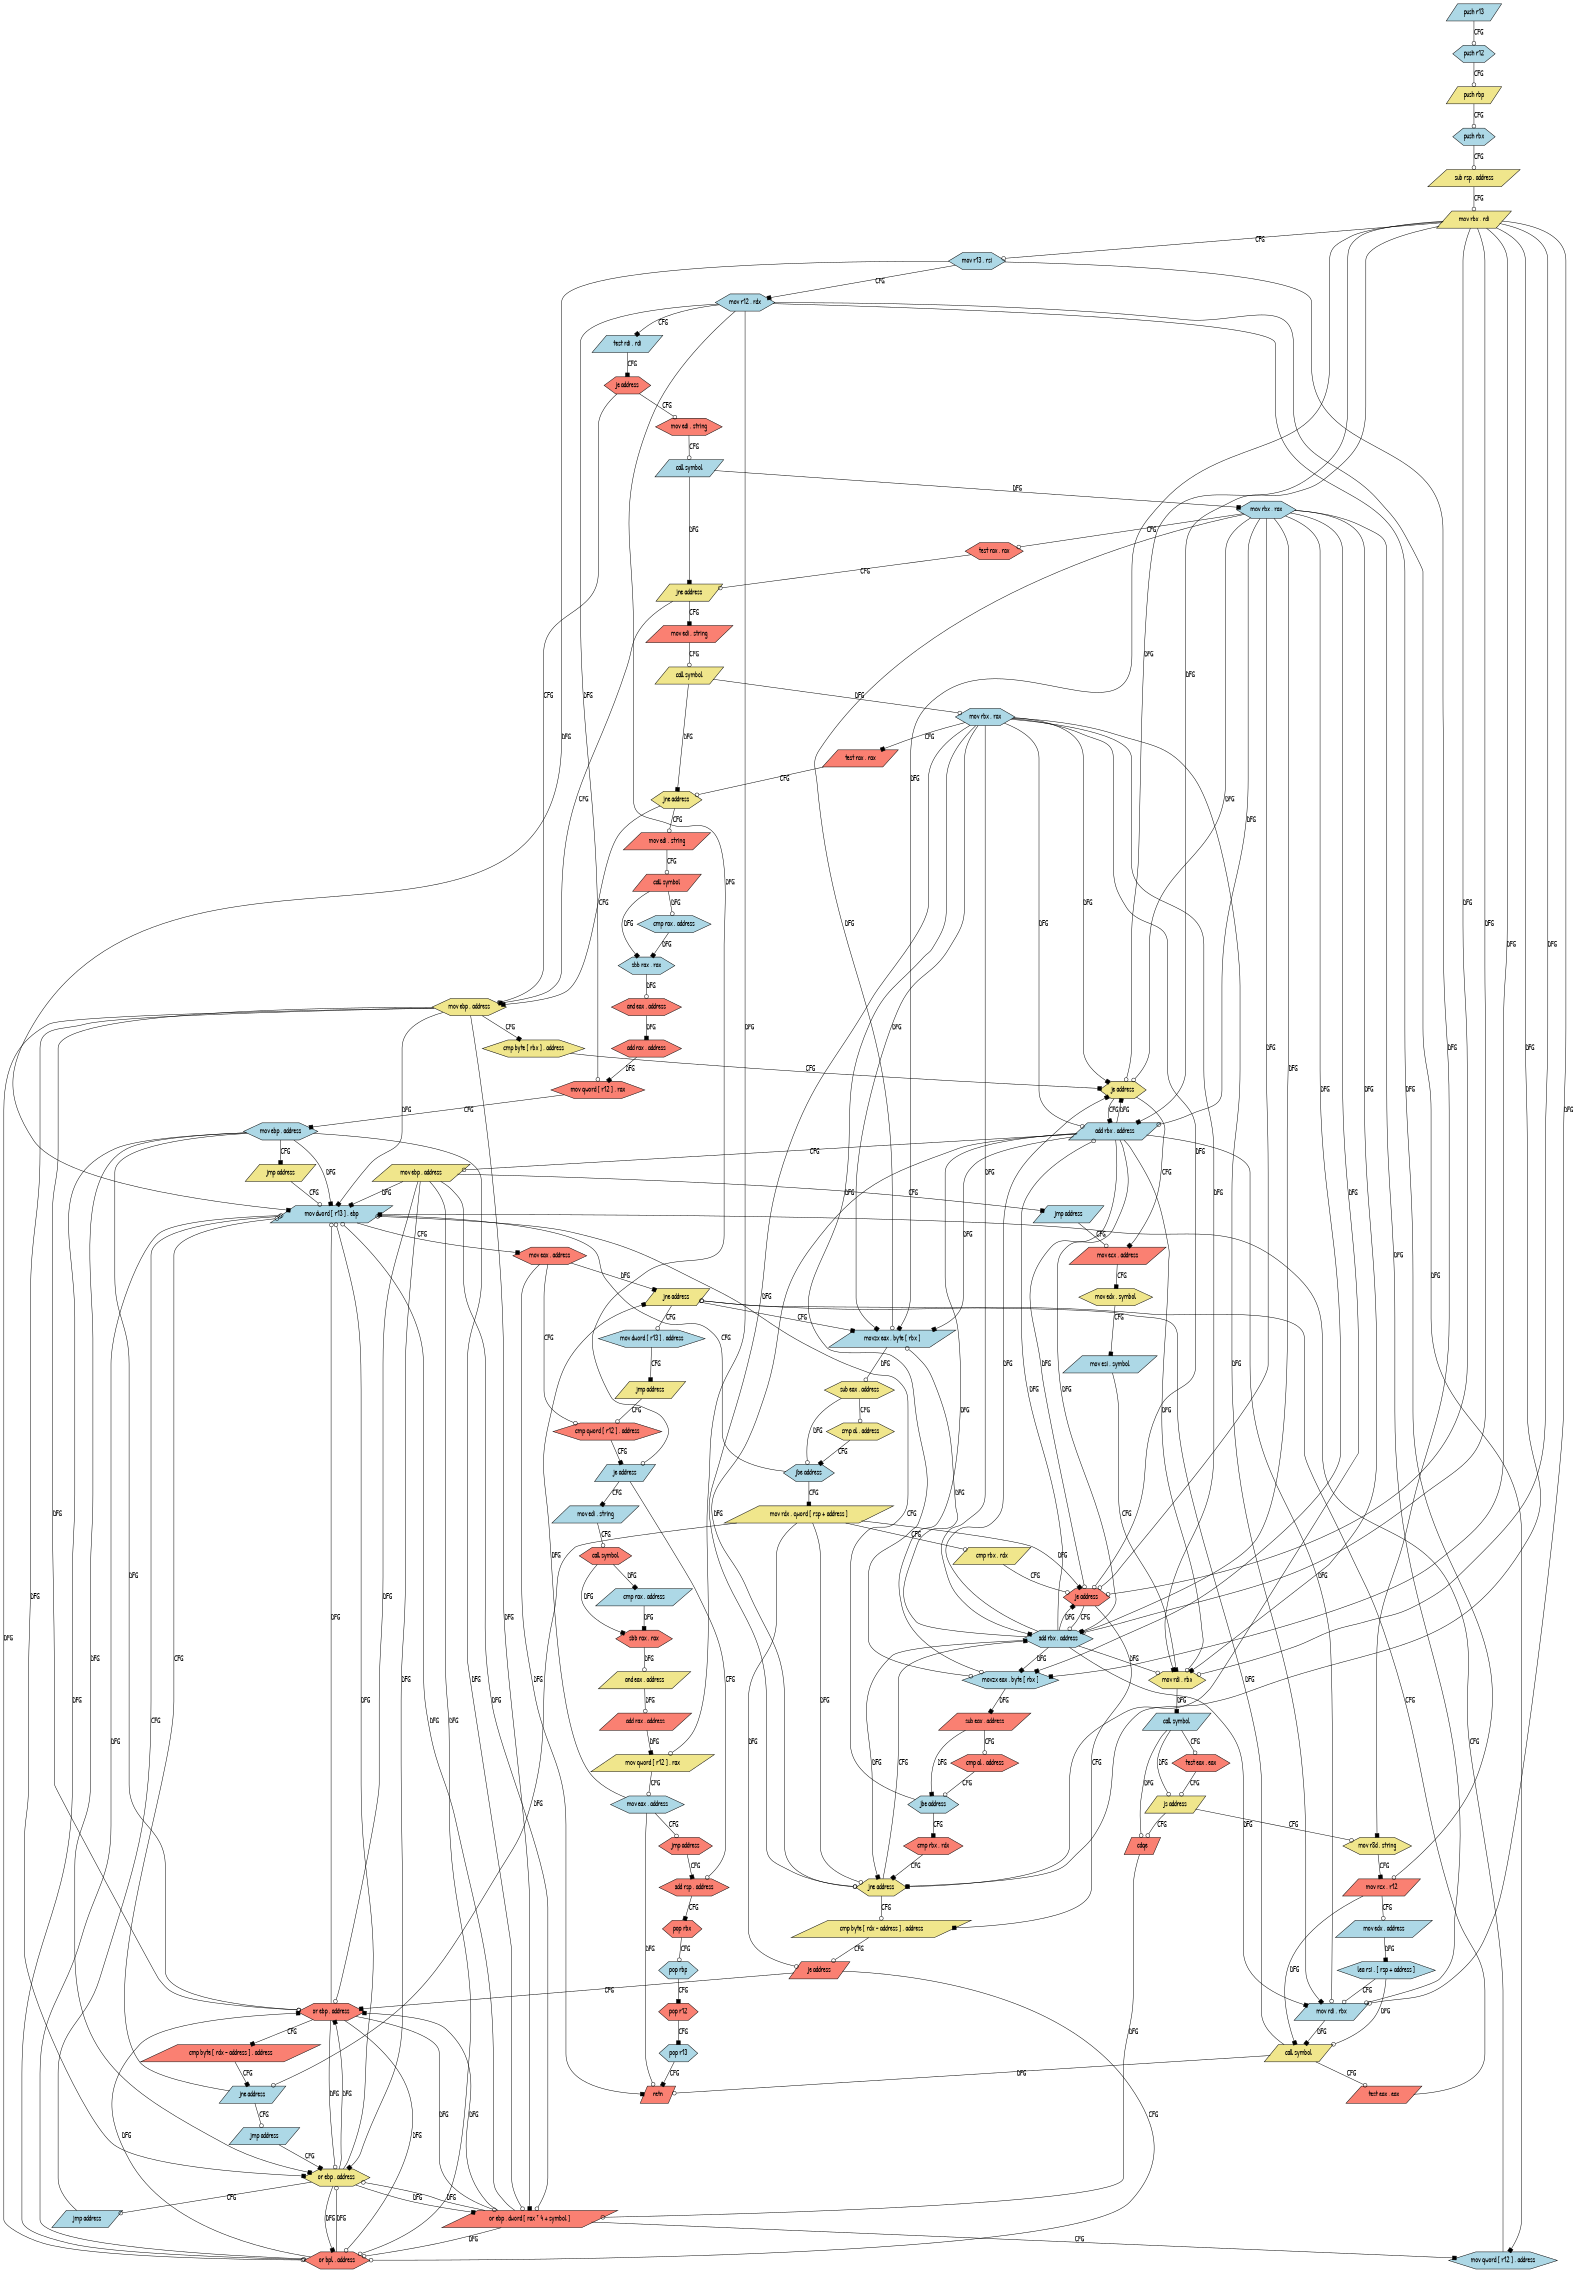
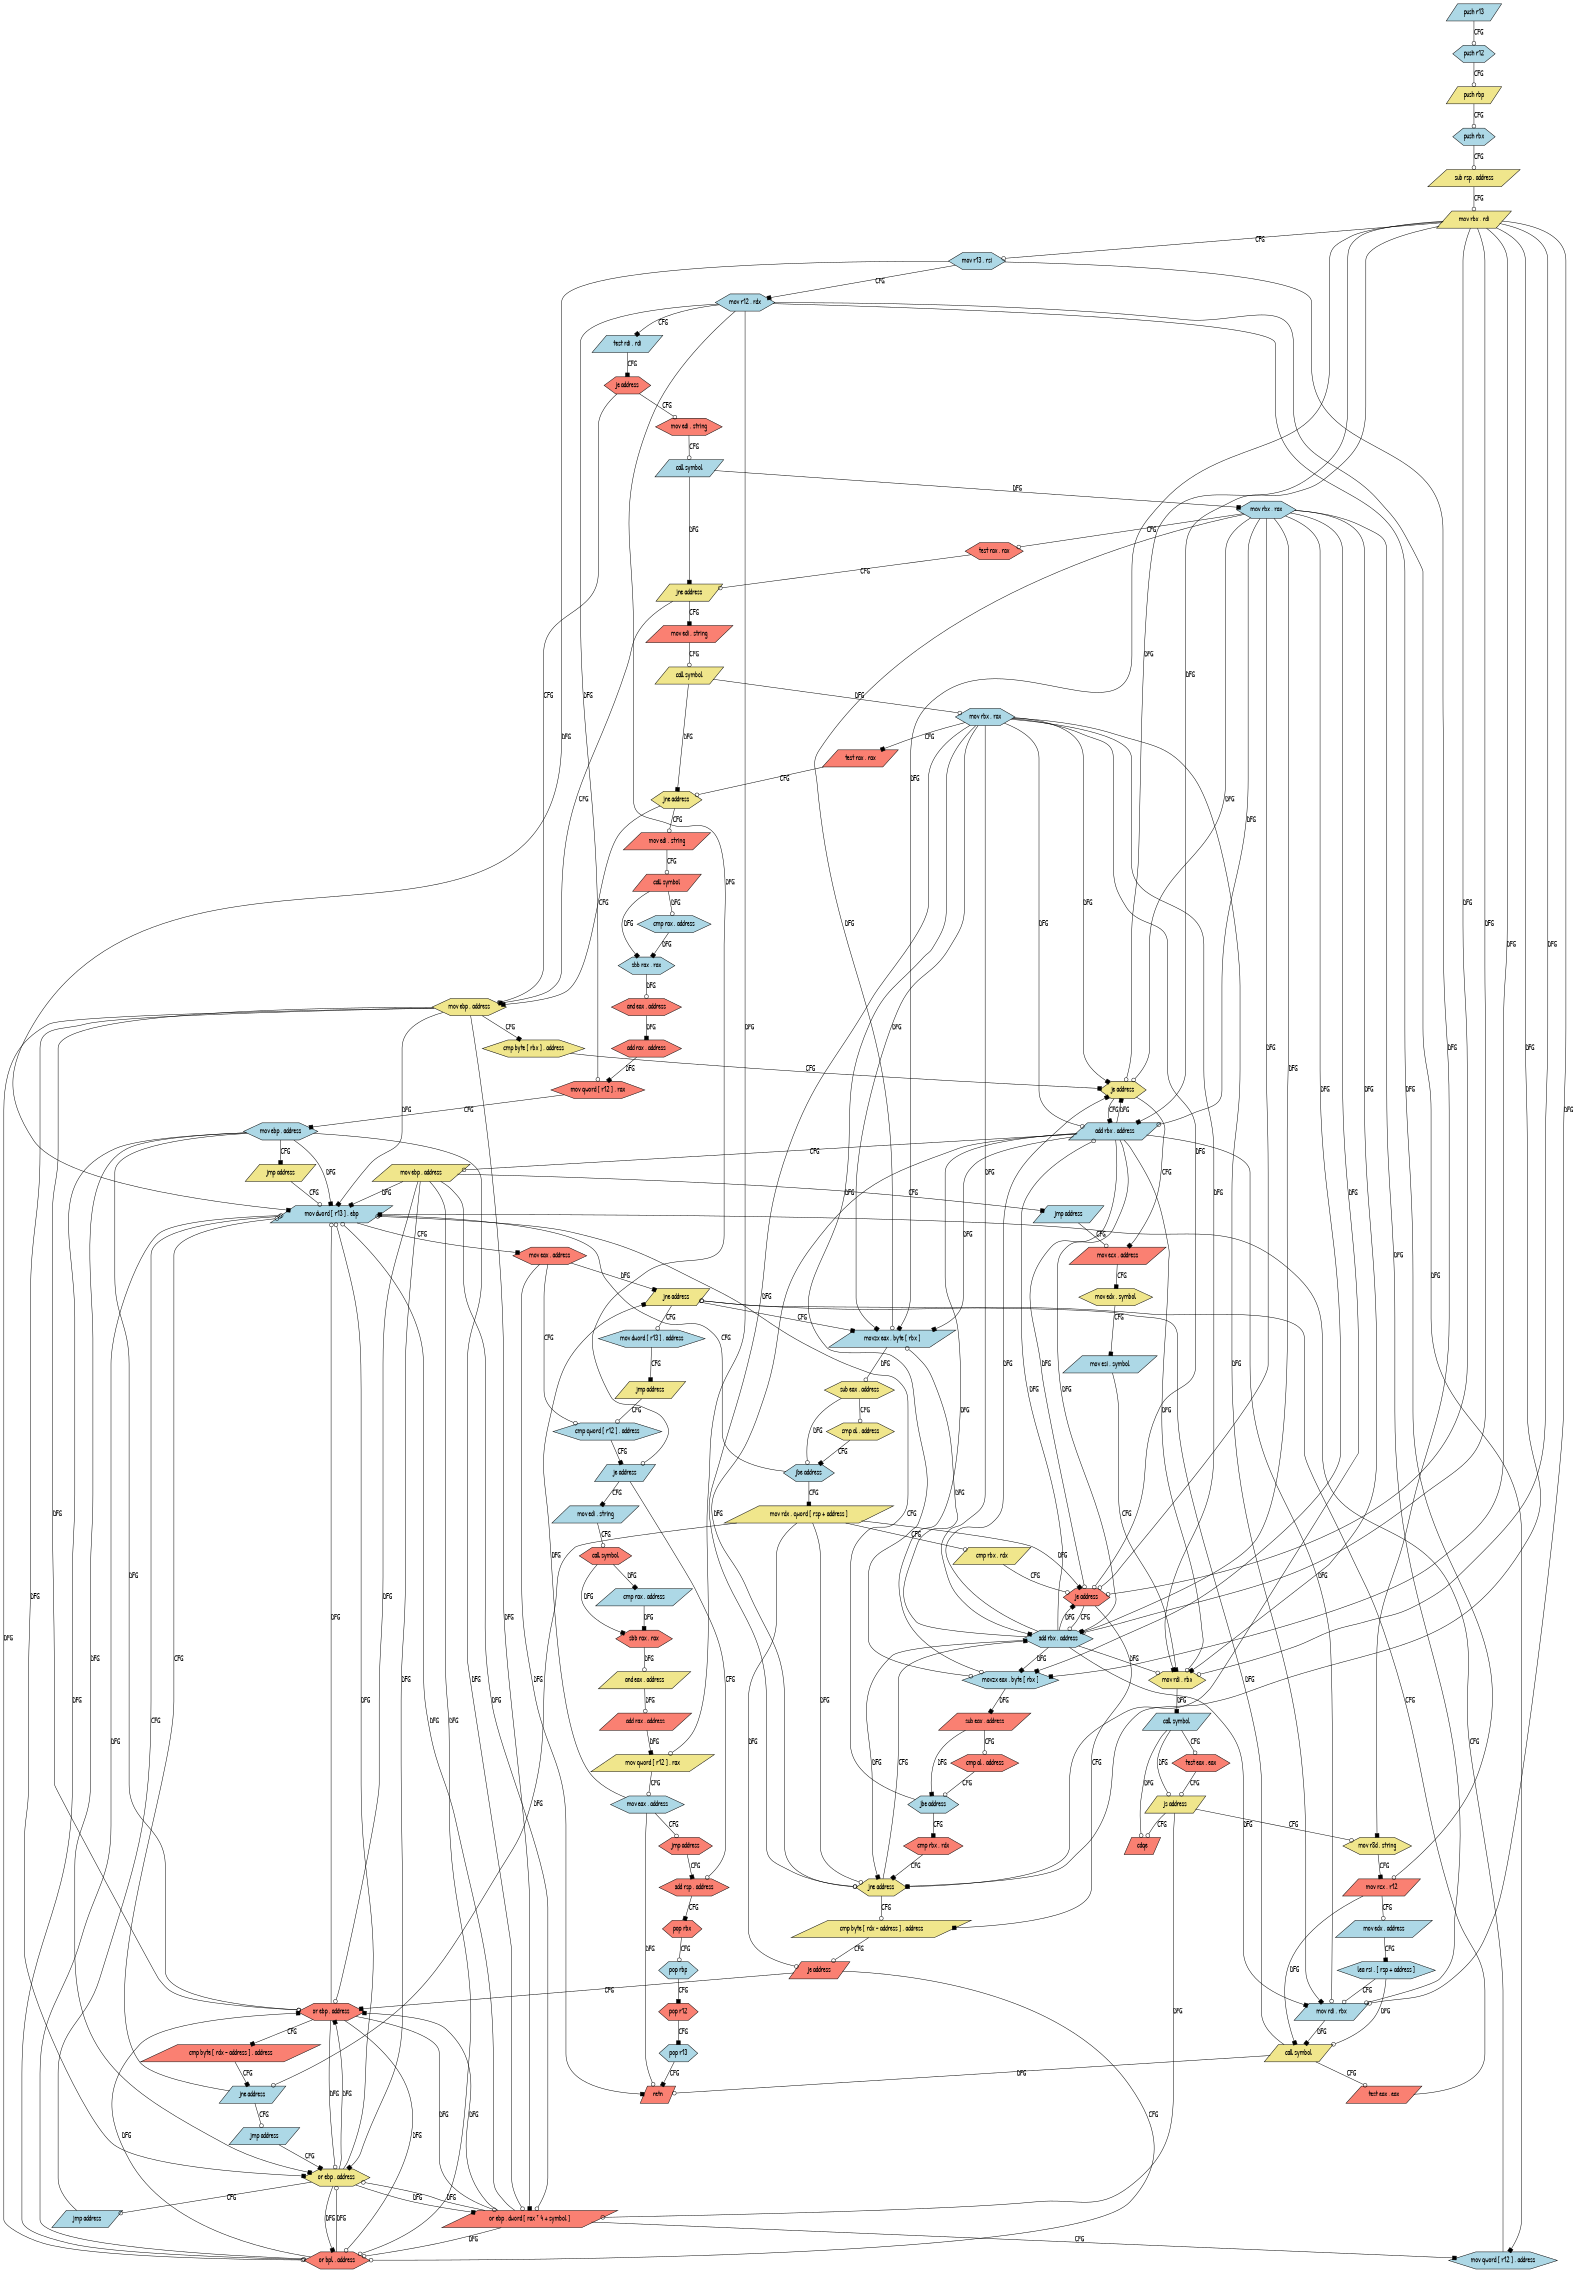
(607, 1432) -> (607, 1432)
(1390, 1950) -> (1390, 1950)
(1028, 2198) -> (1063, 2201)
